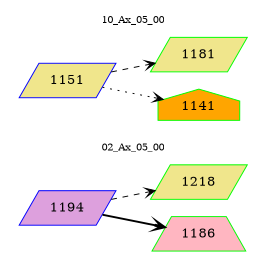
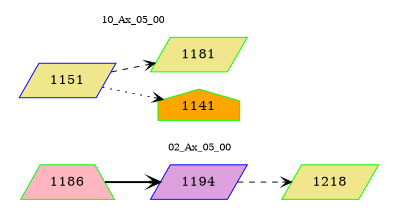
(129, 220) -> (128, 182)
